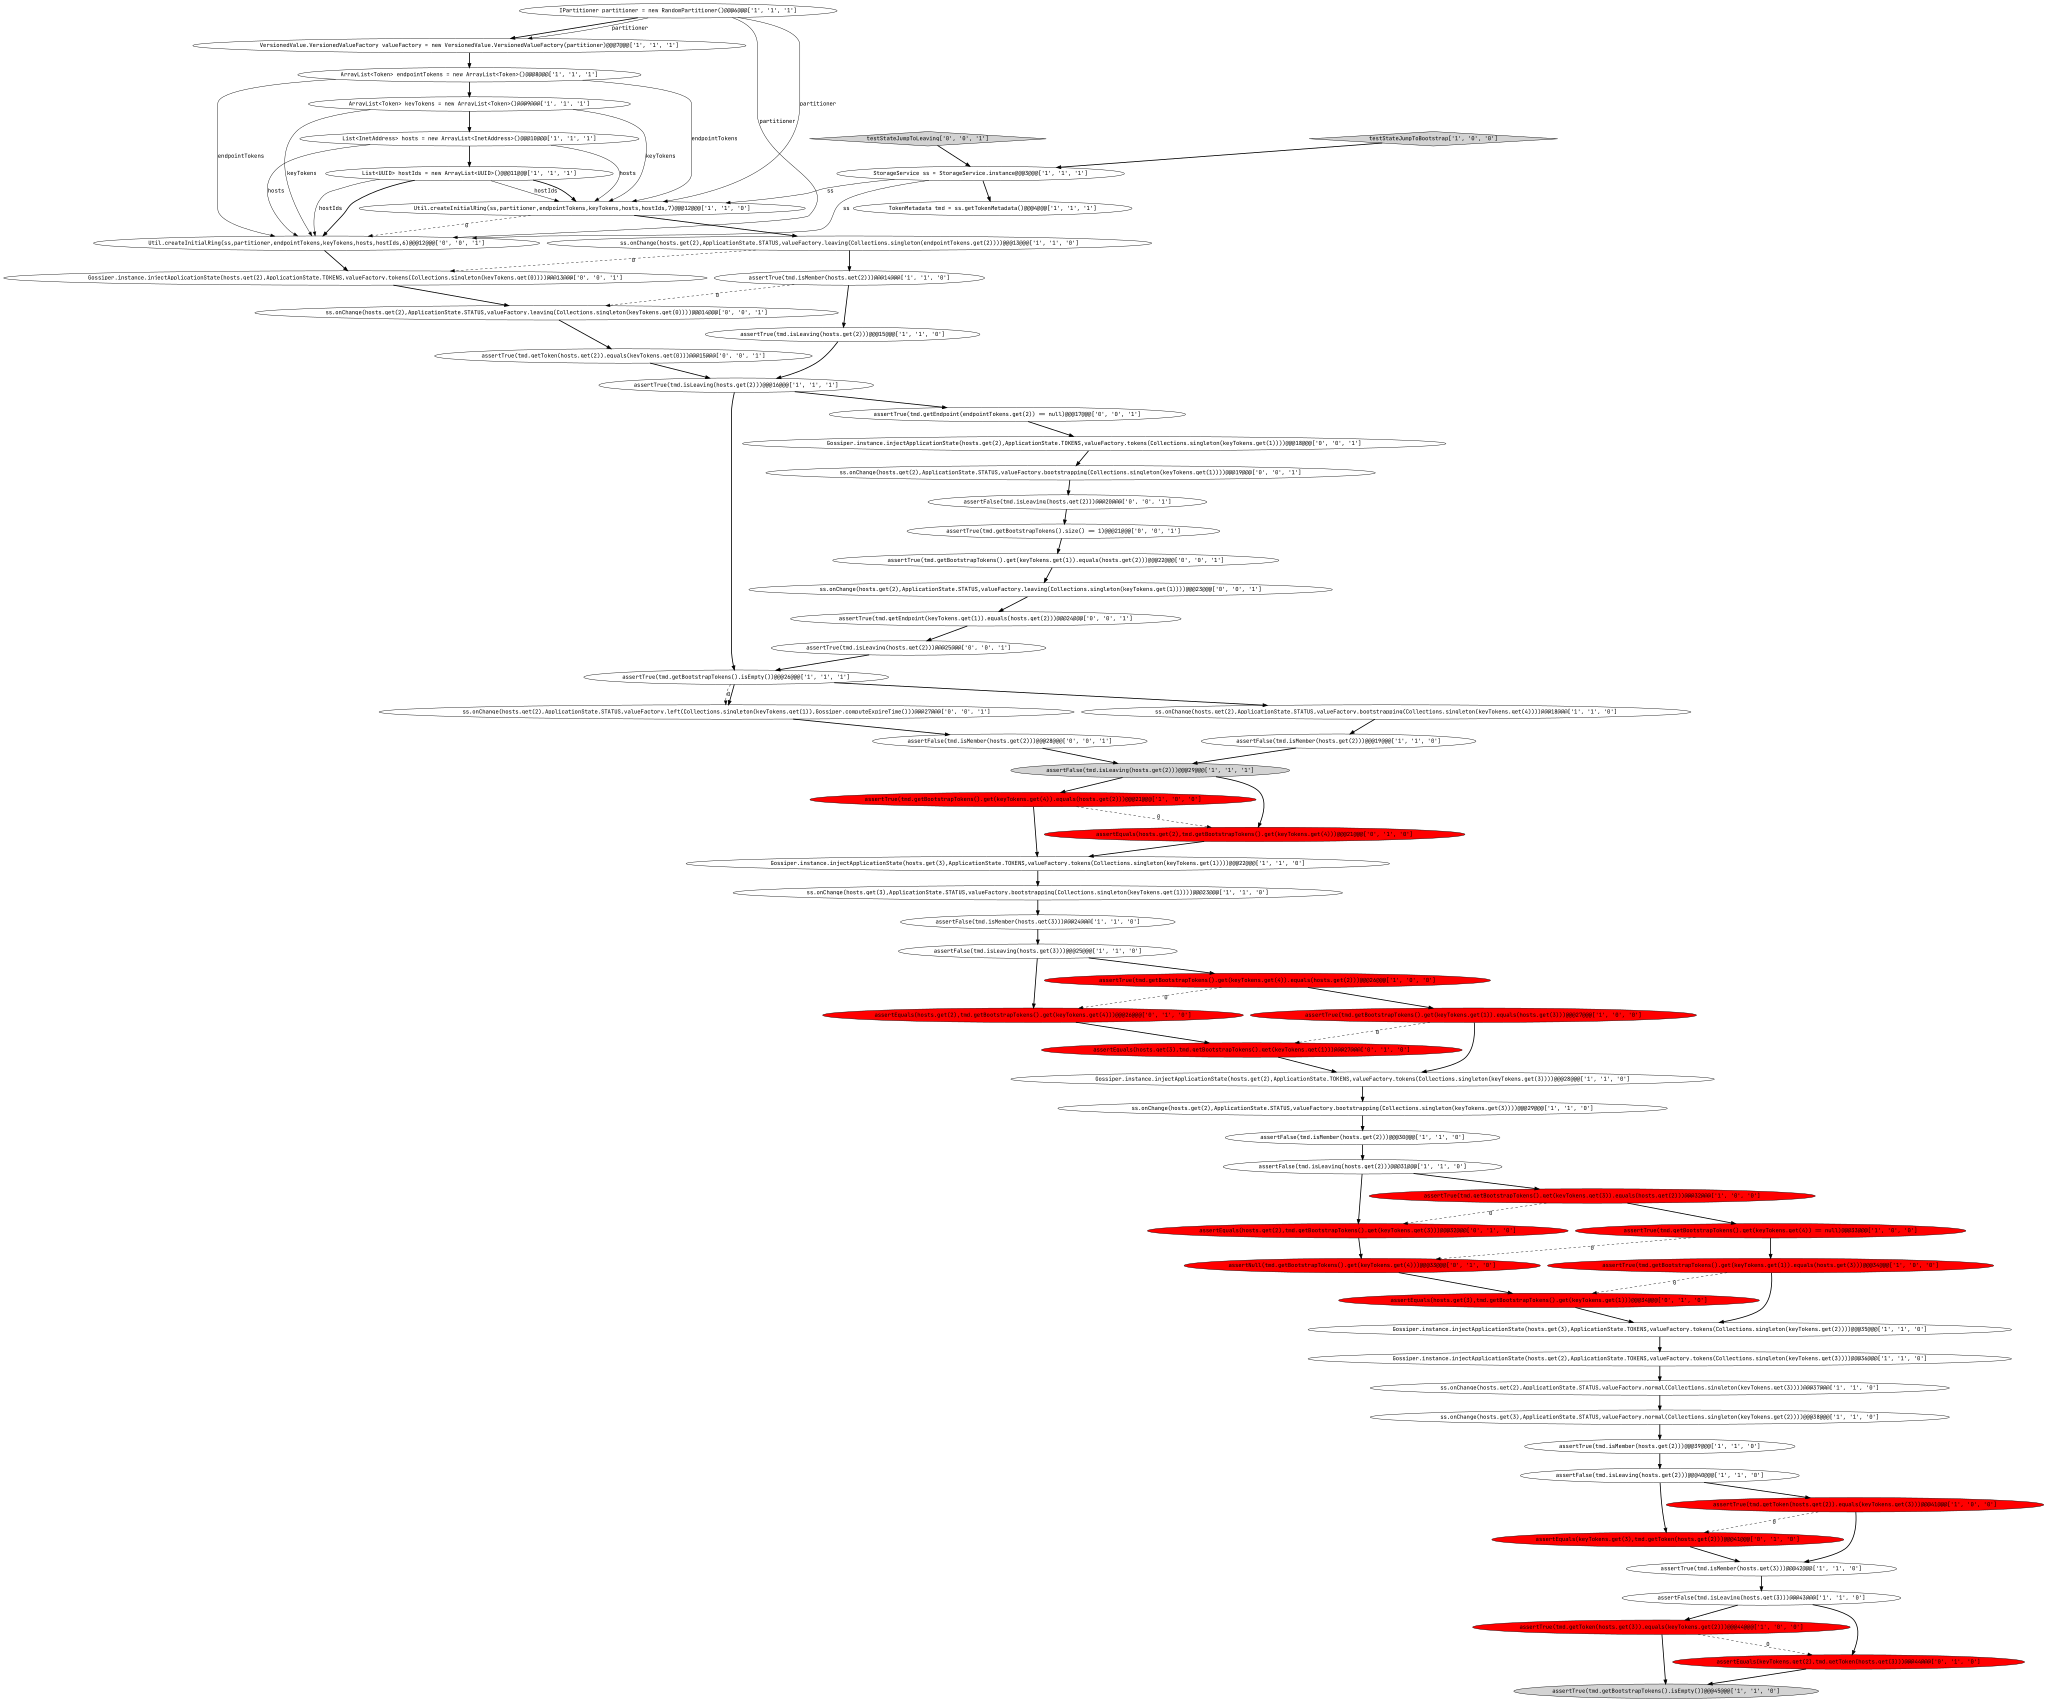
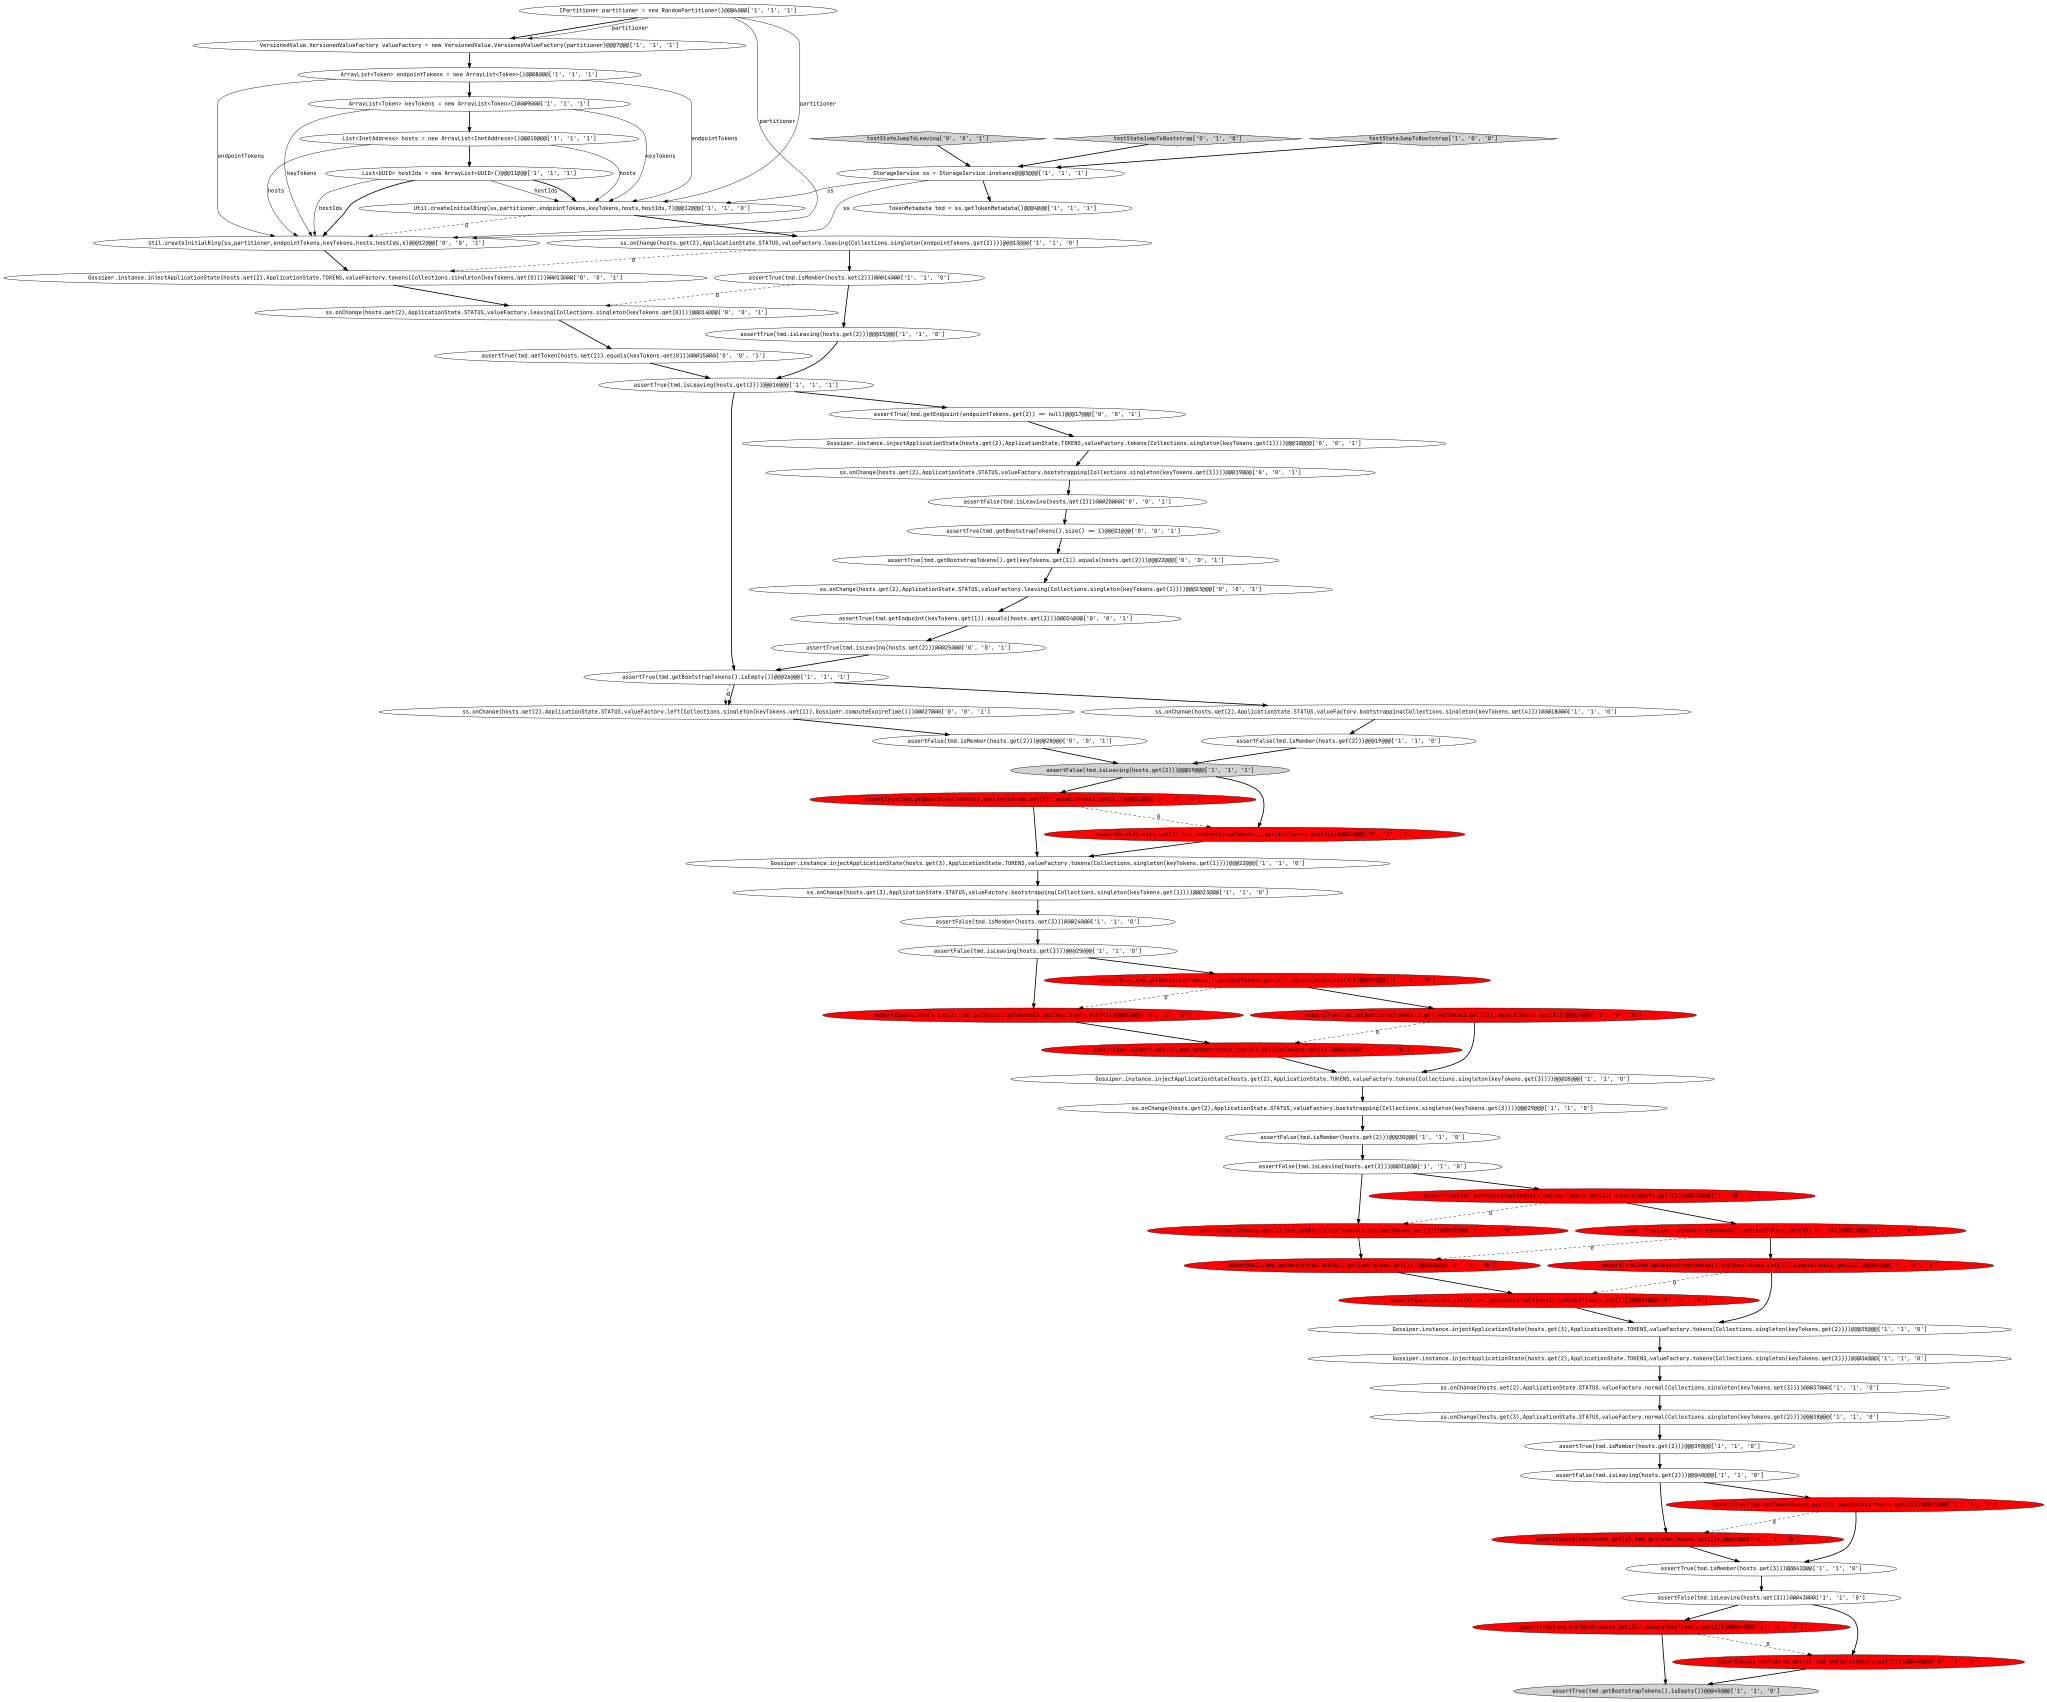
none -> (1178, 139)
